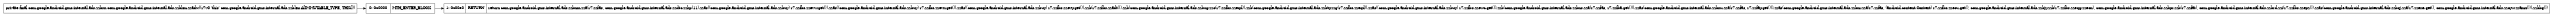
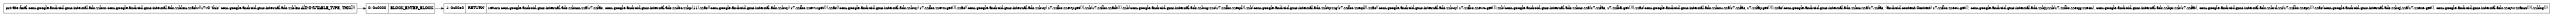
(412, 8) -> (412, 8)
